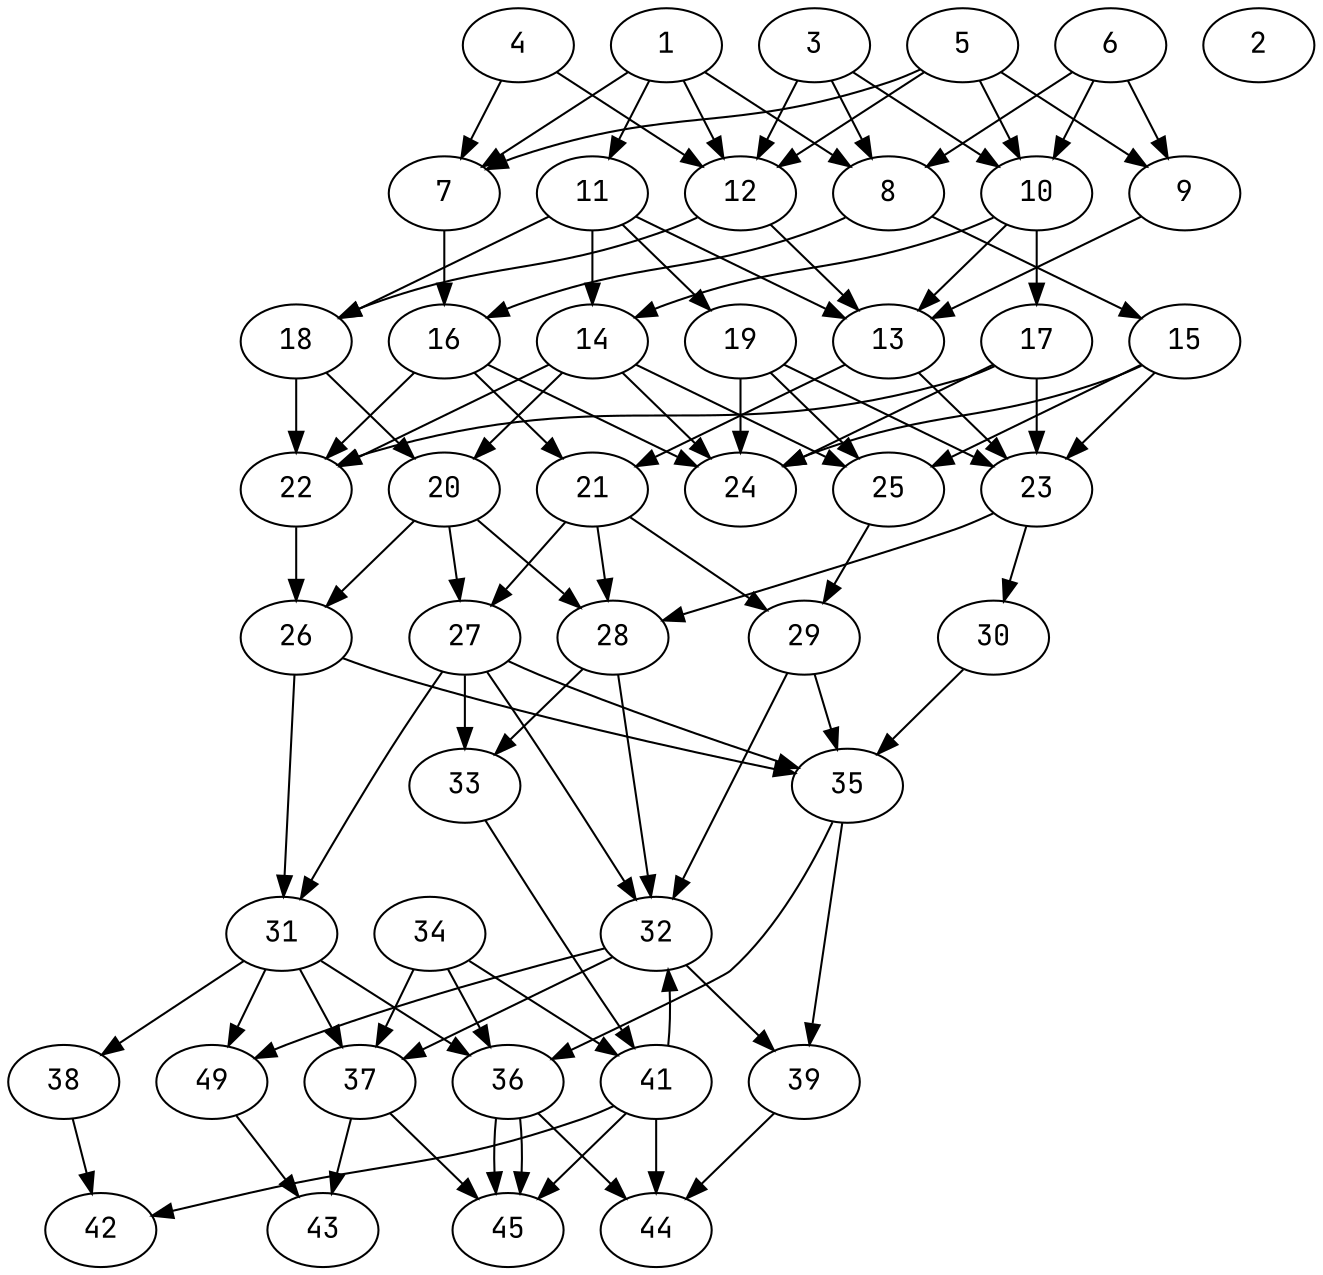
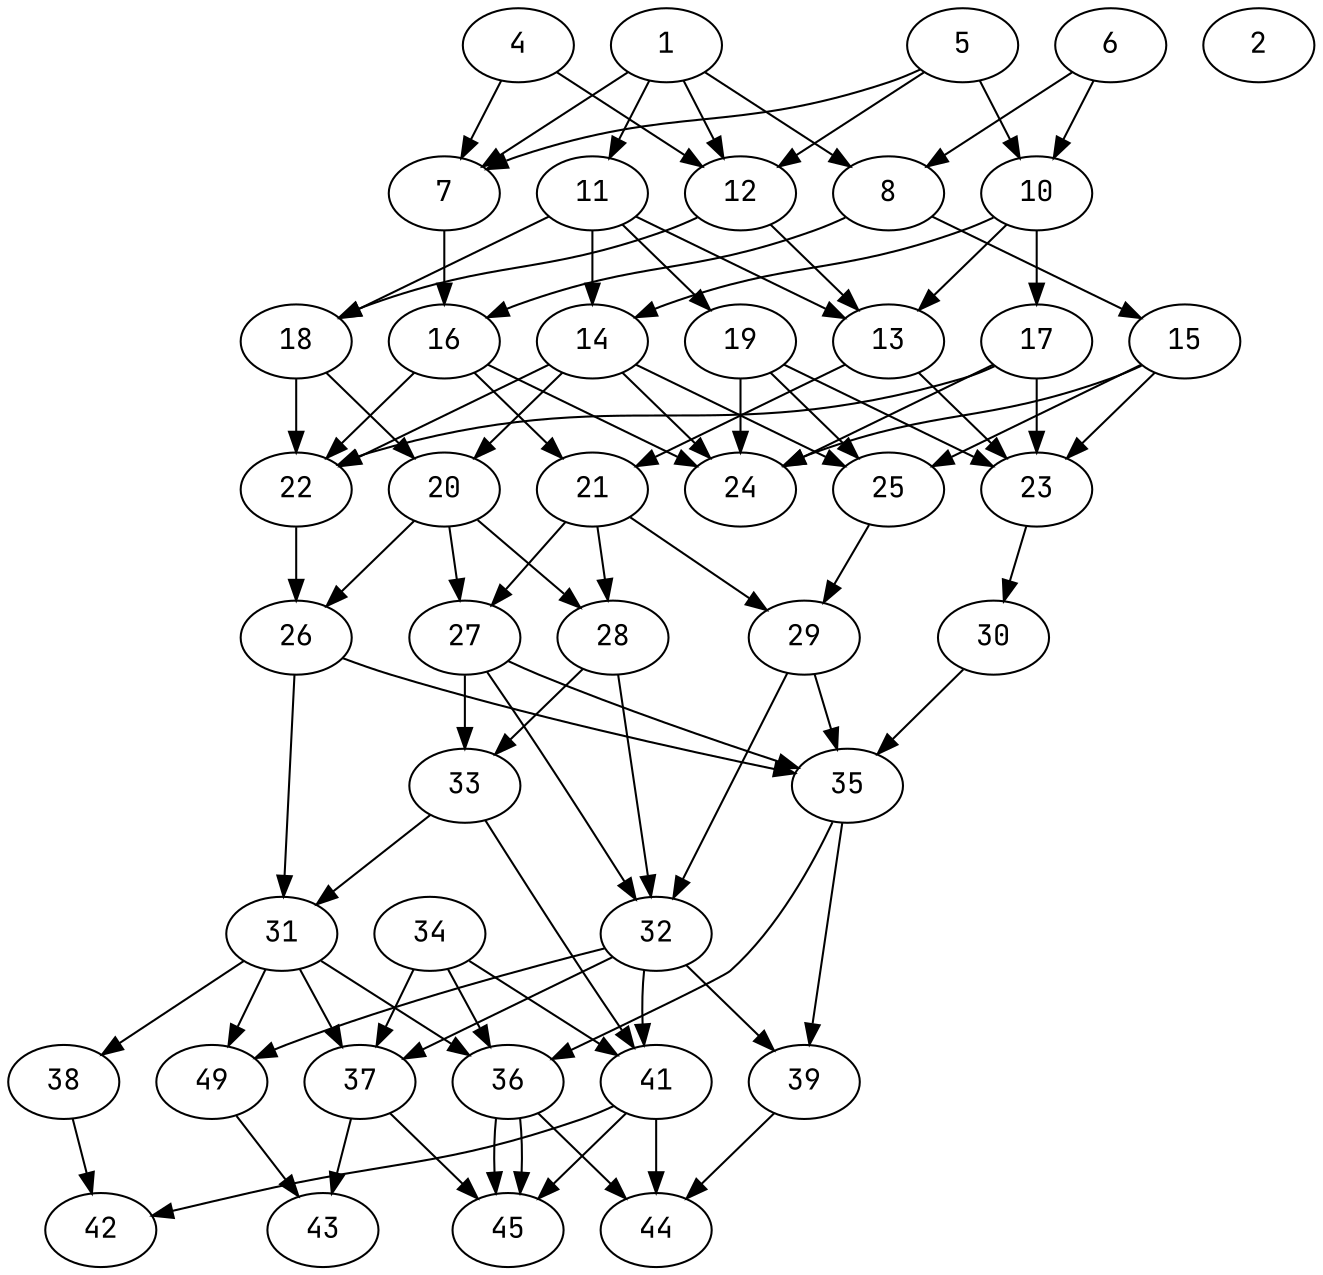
(815, 45) -> none
(1185, 193) -> none
(824, 571) -> none
(375, 775) -> (382, 853)
(670, 1018) -> (642, 997)
